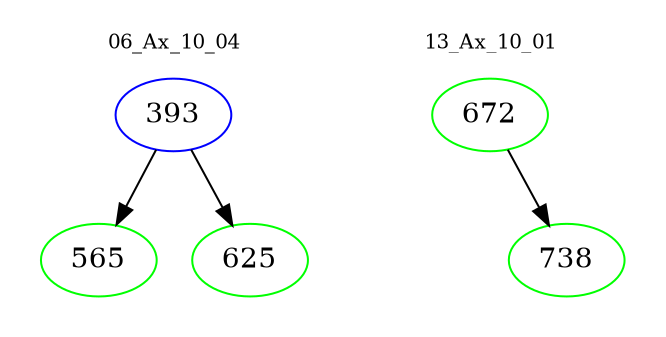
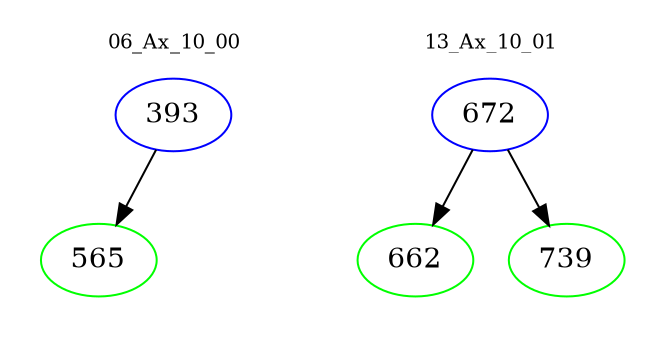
(174, 43) -> (174, 43)
(490, 115) -> (490, 115)
(250, 260) -> none
none -> (415, 260)
(567, 260) -> (567, 260)
